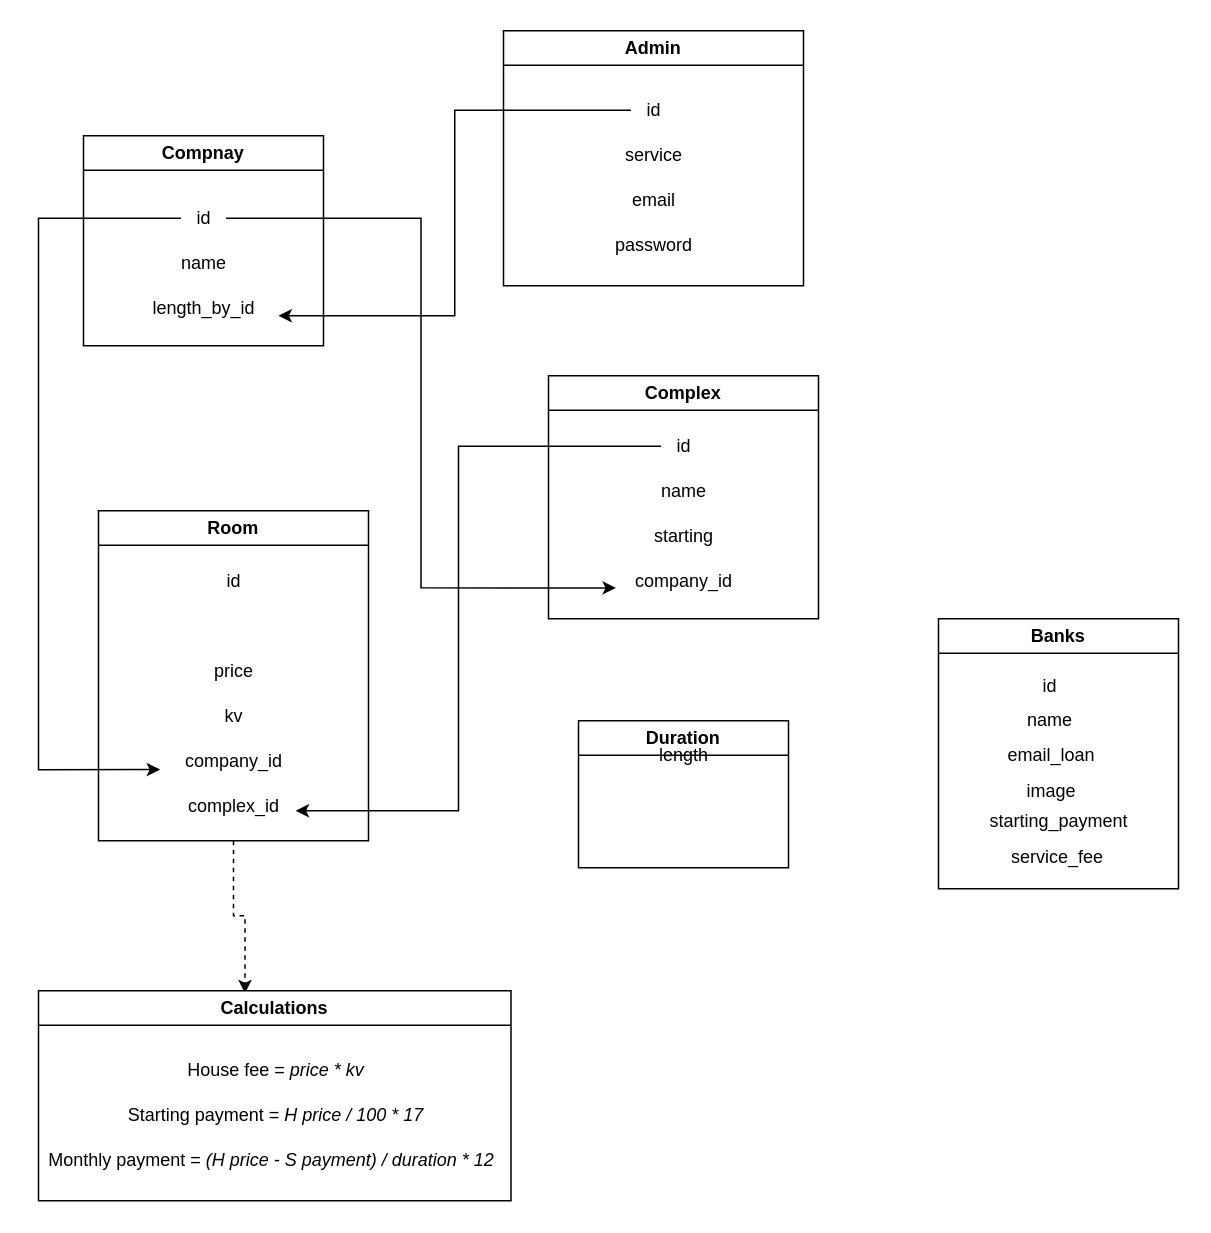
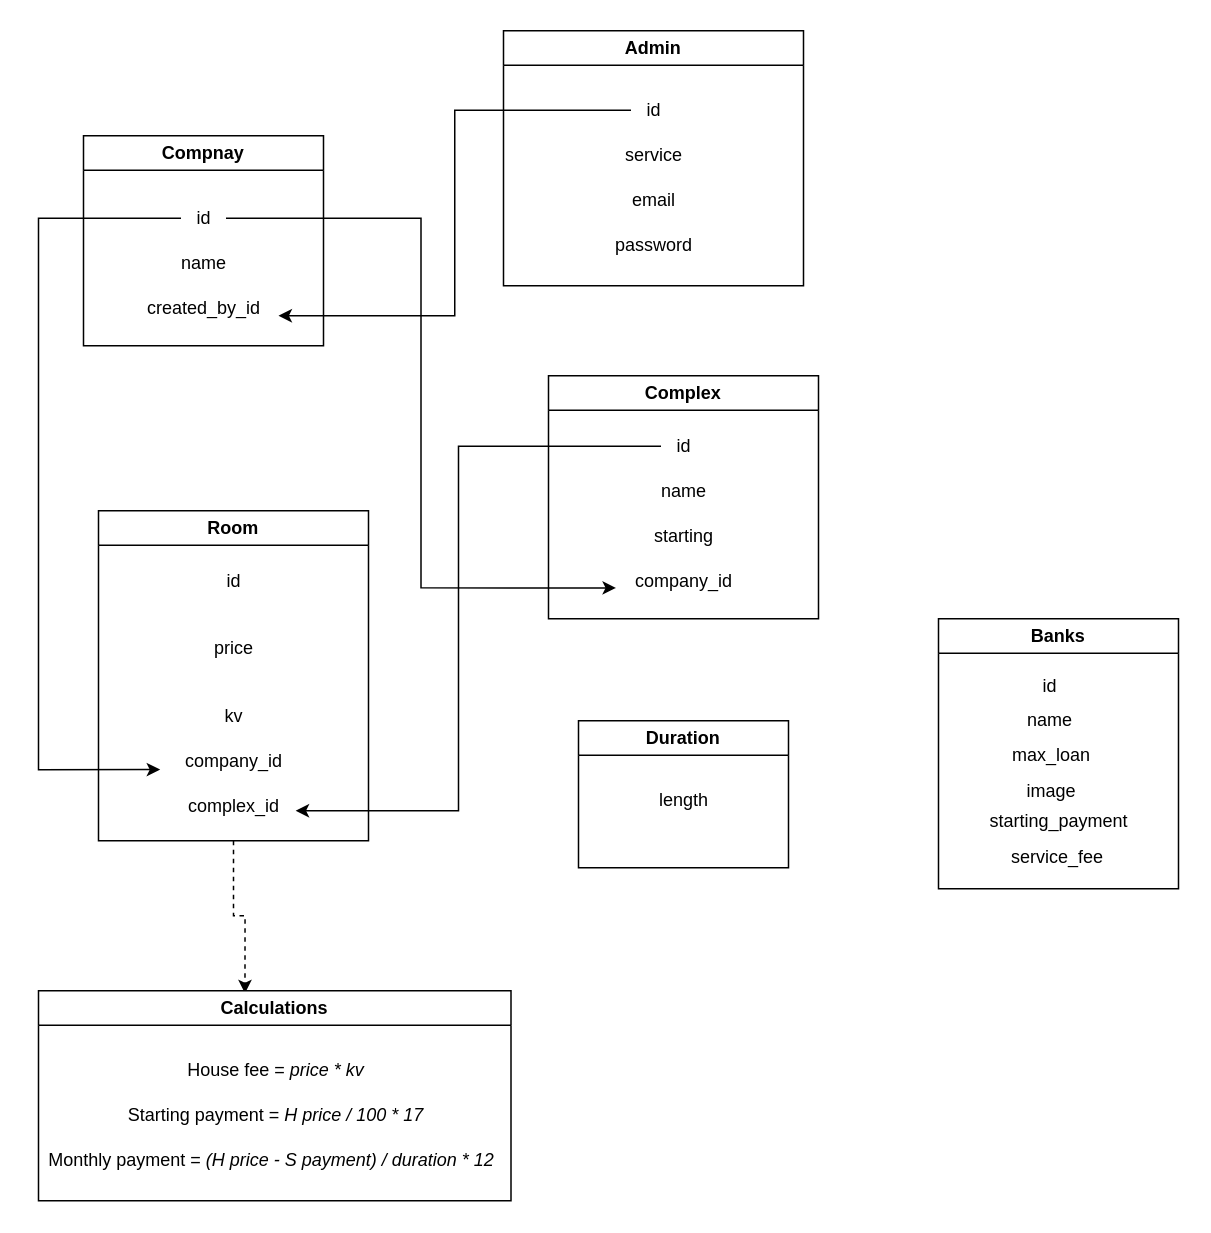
(204, 308) -> (204, 308)
(233, 671) -> (233, 649)
(683, 755) -> (683, 800)
(1052, 755) -> (1052, 755)
